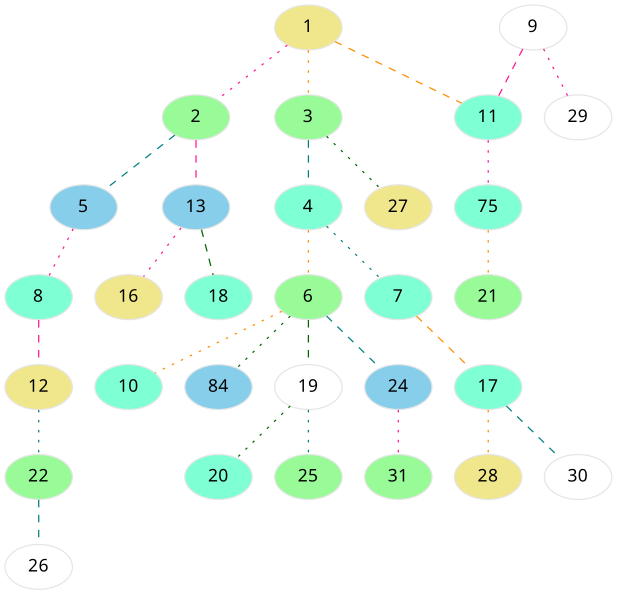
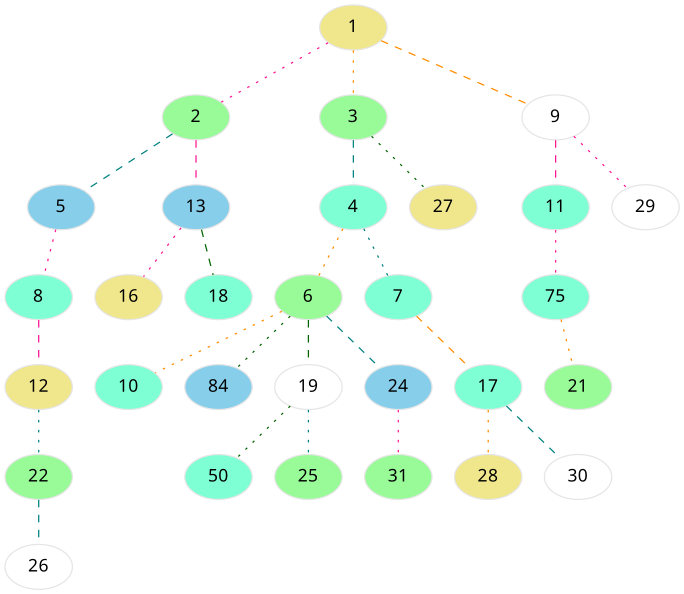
(398, 72) -> (455, 72)
(219, 477) -> (219, 477)
